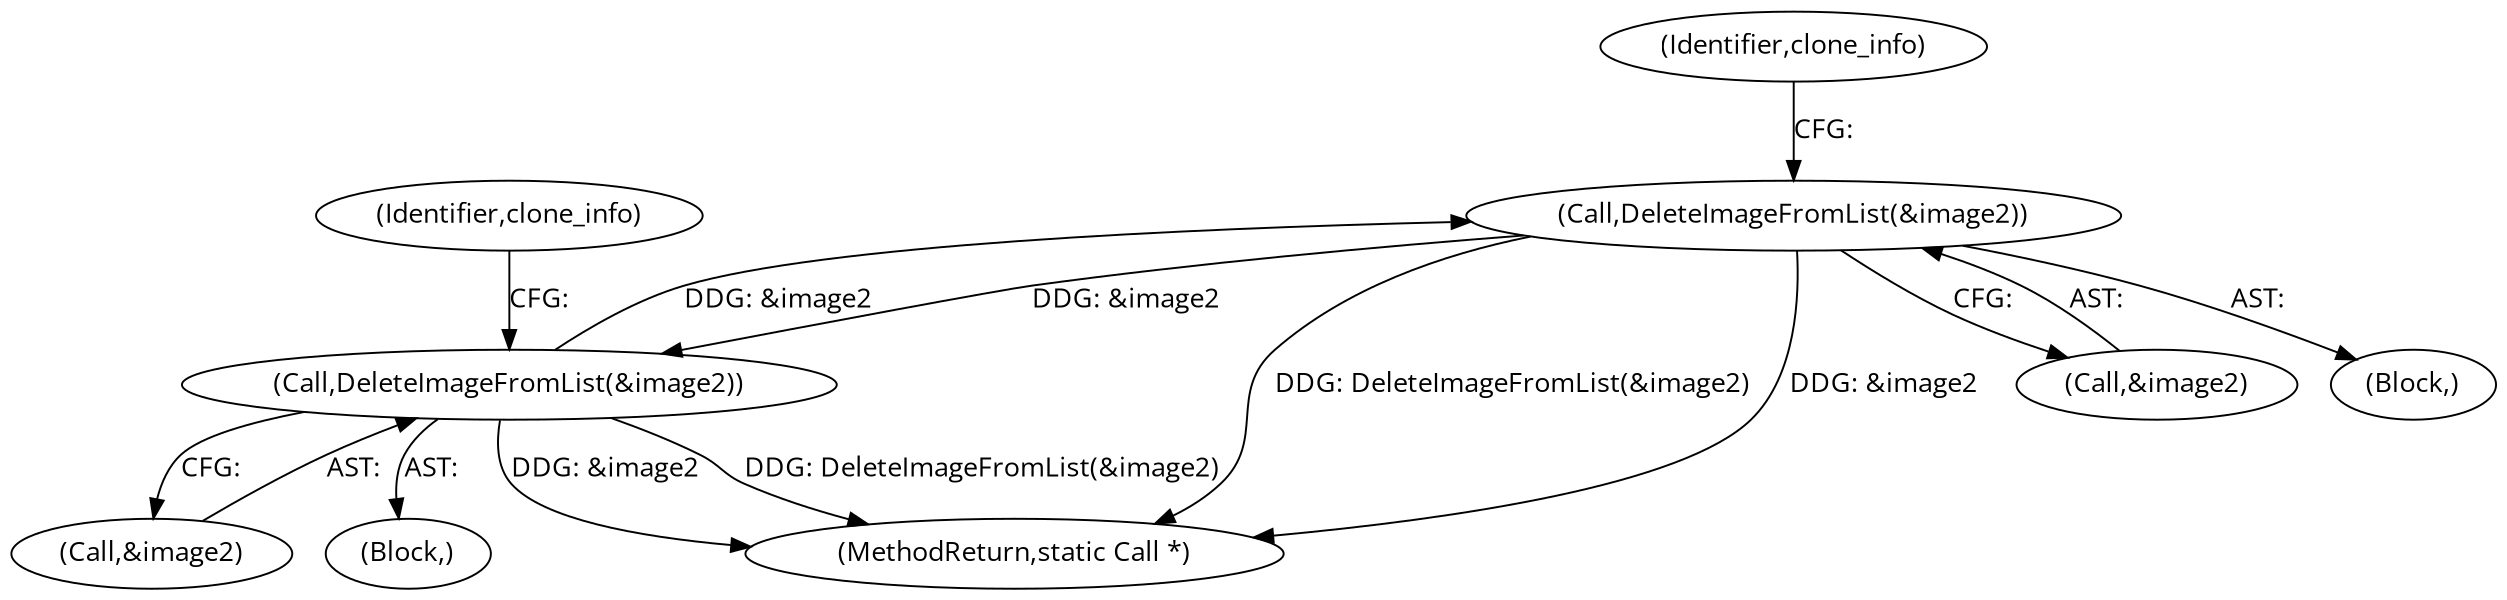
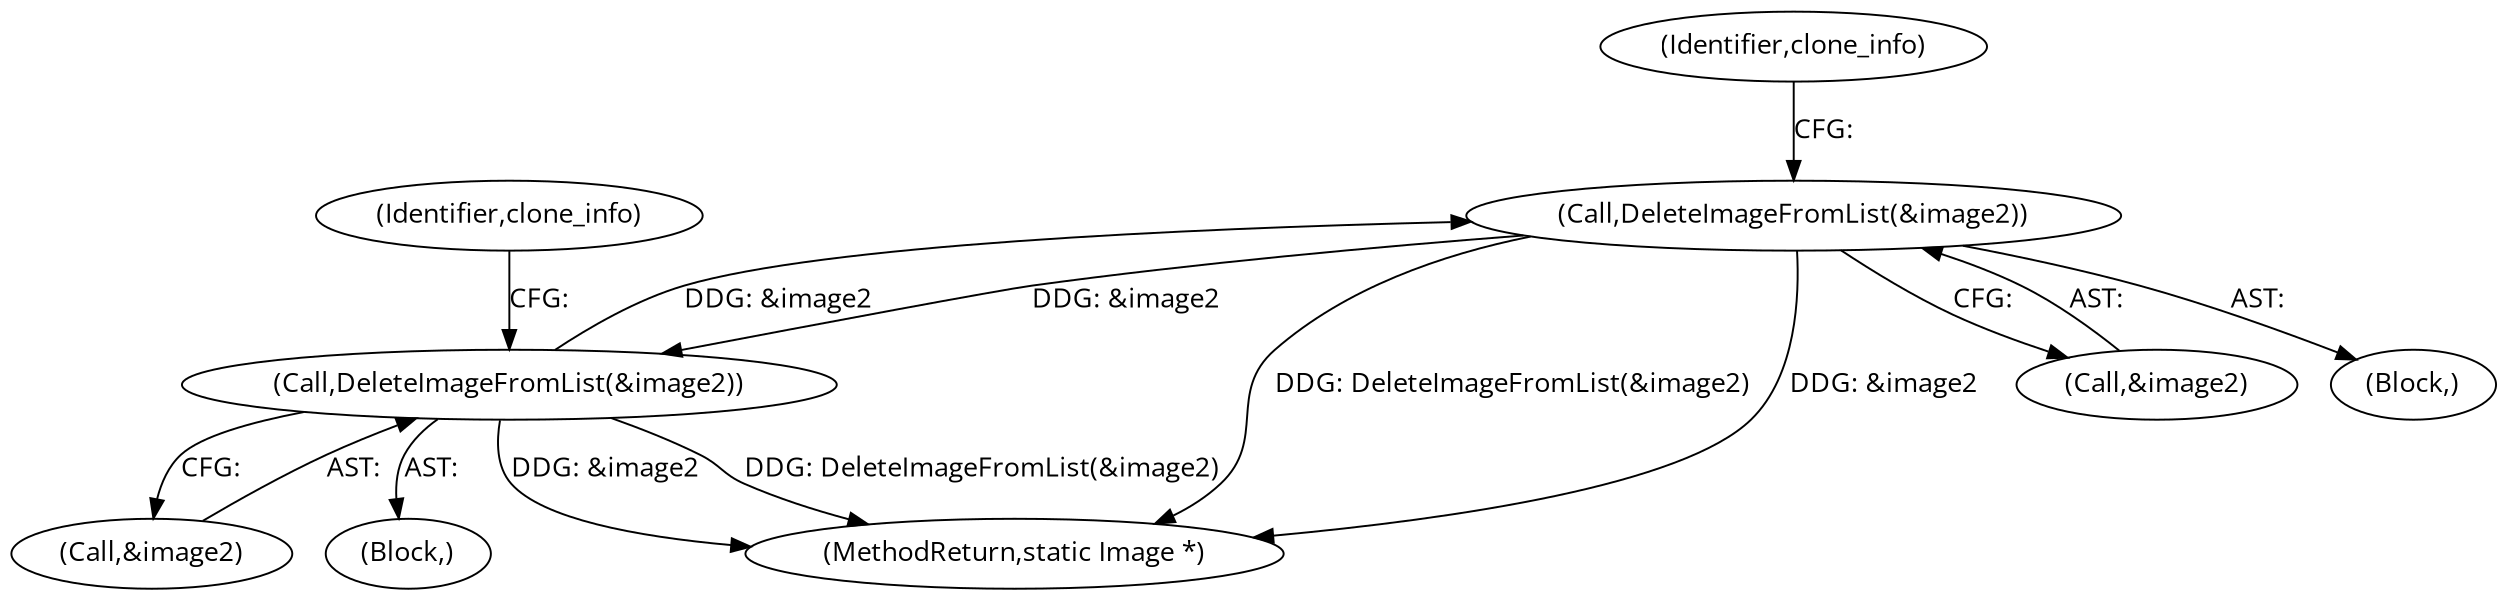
(1015, 554) -> (1015, 554)
